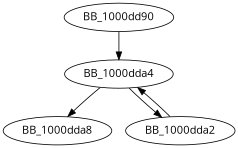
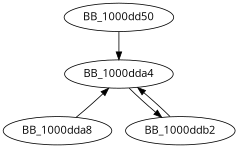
(119, 17) -> (119, 17)
(87, 99) -> (90, 106)
(180, 131) -> (180, 131)
